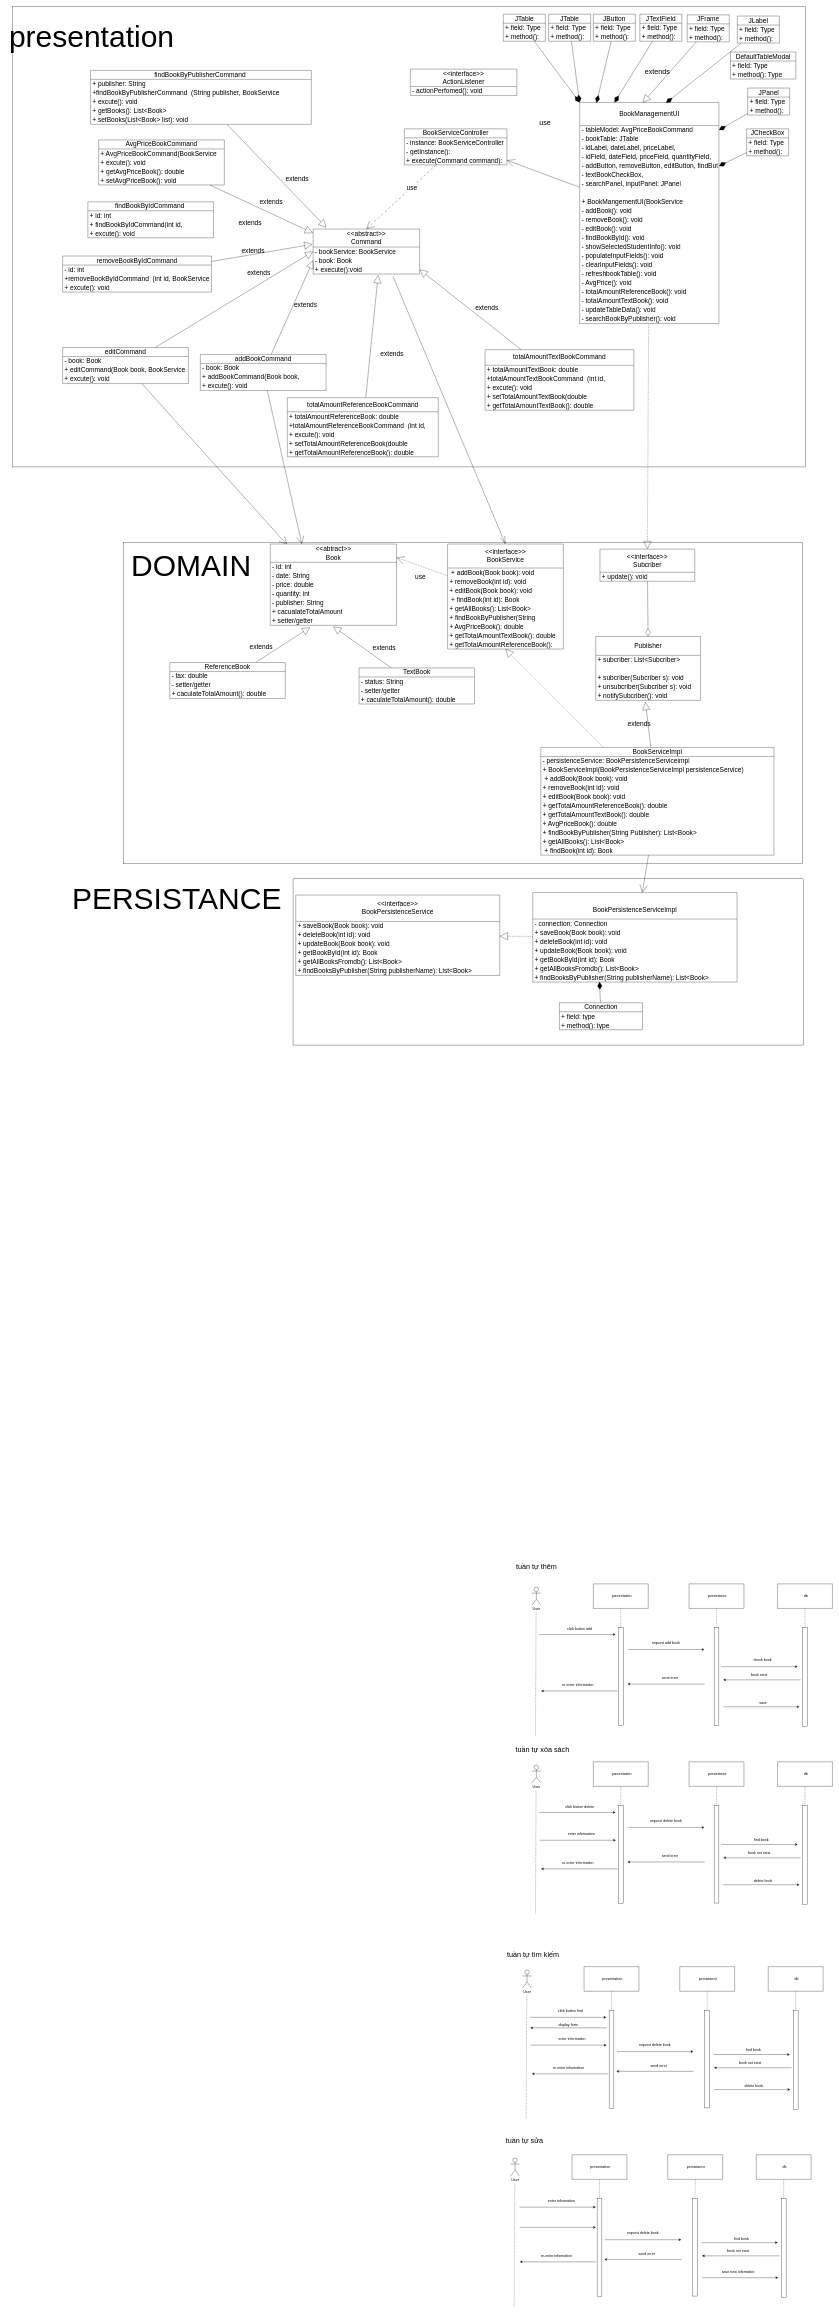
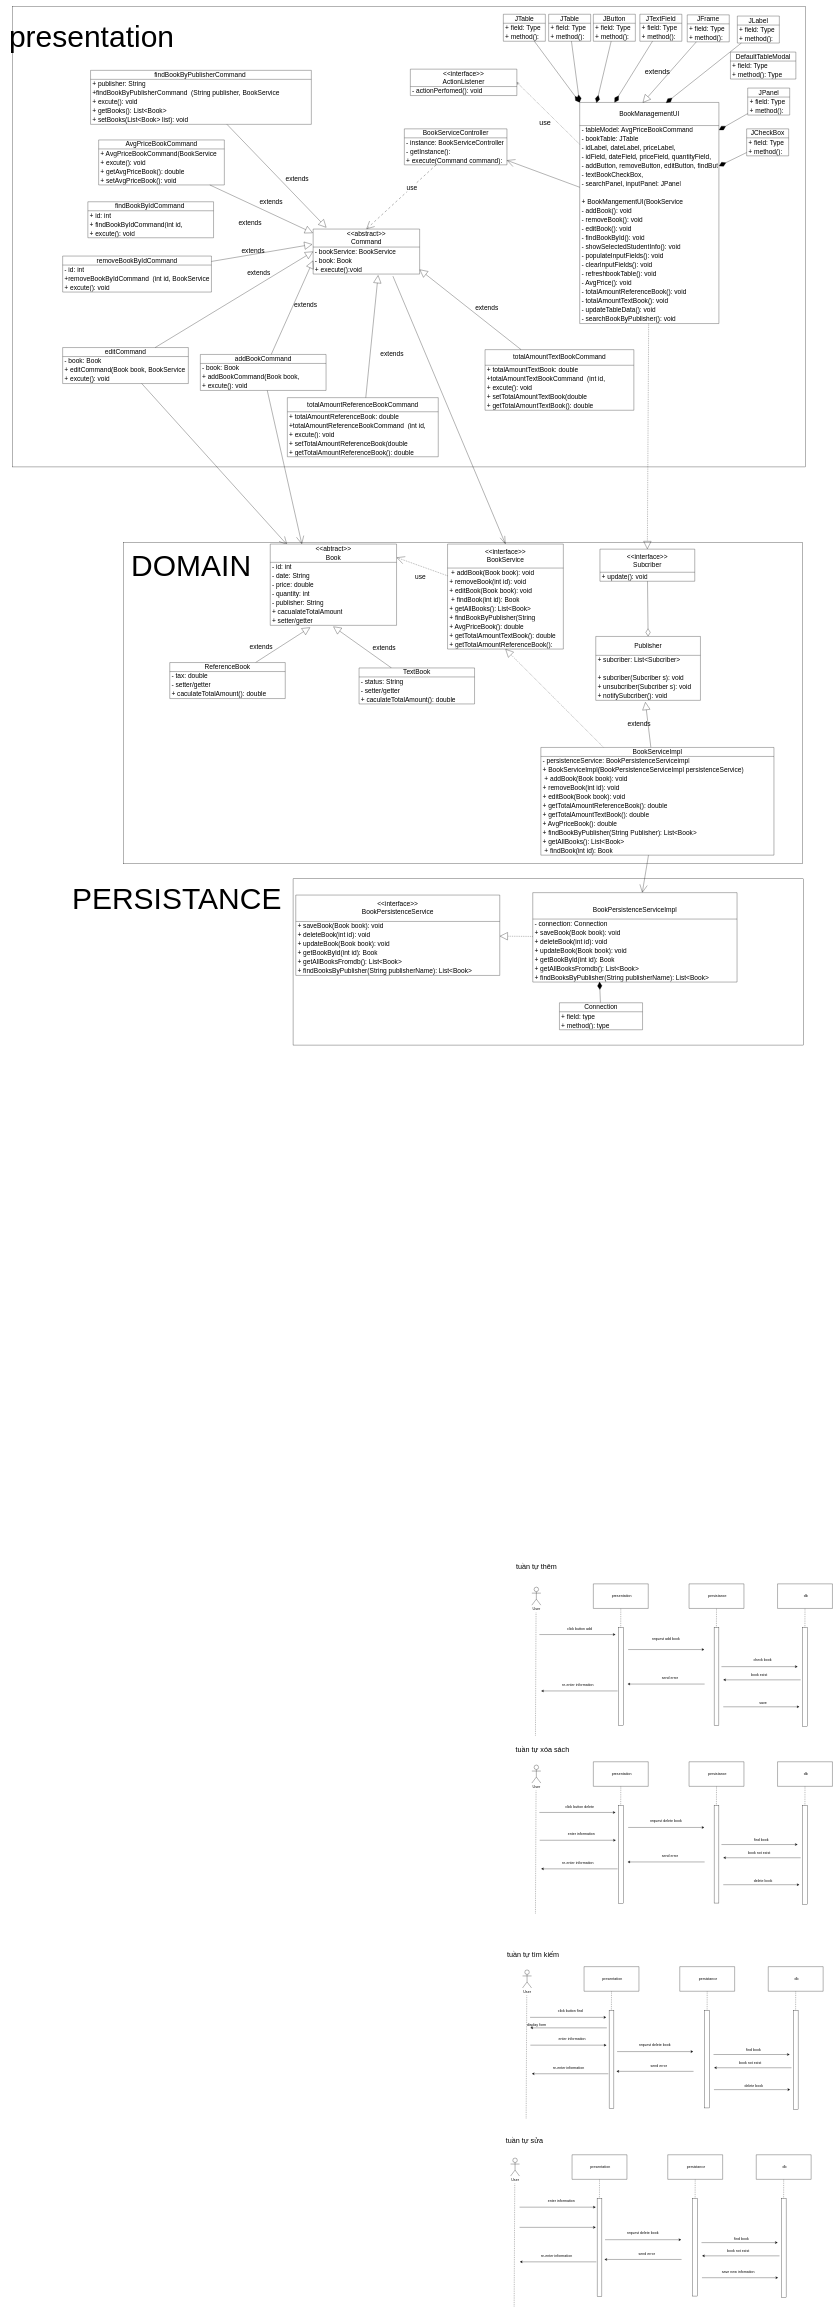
none -> (552, 117)
(666, 1643) -> (666, 1639)
(568, 2025) -> (536, 2025)
